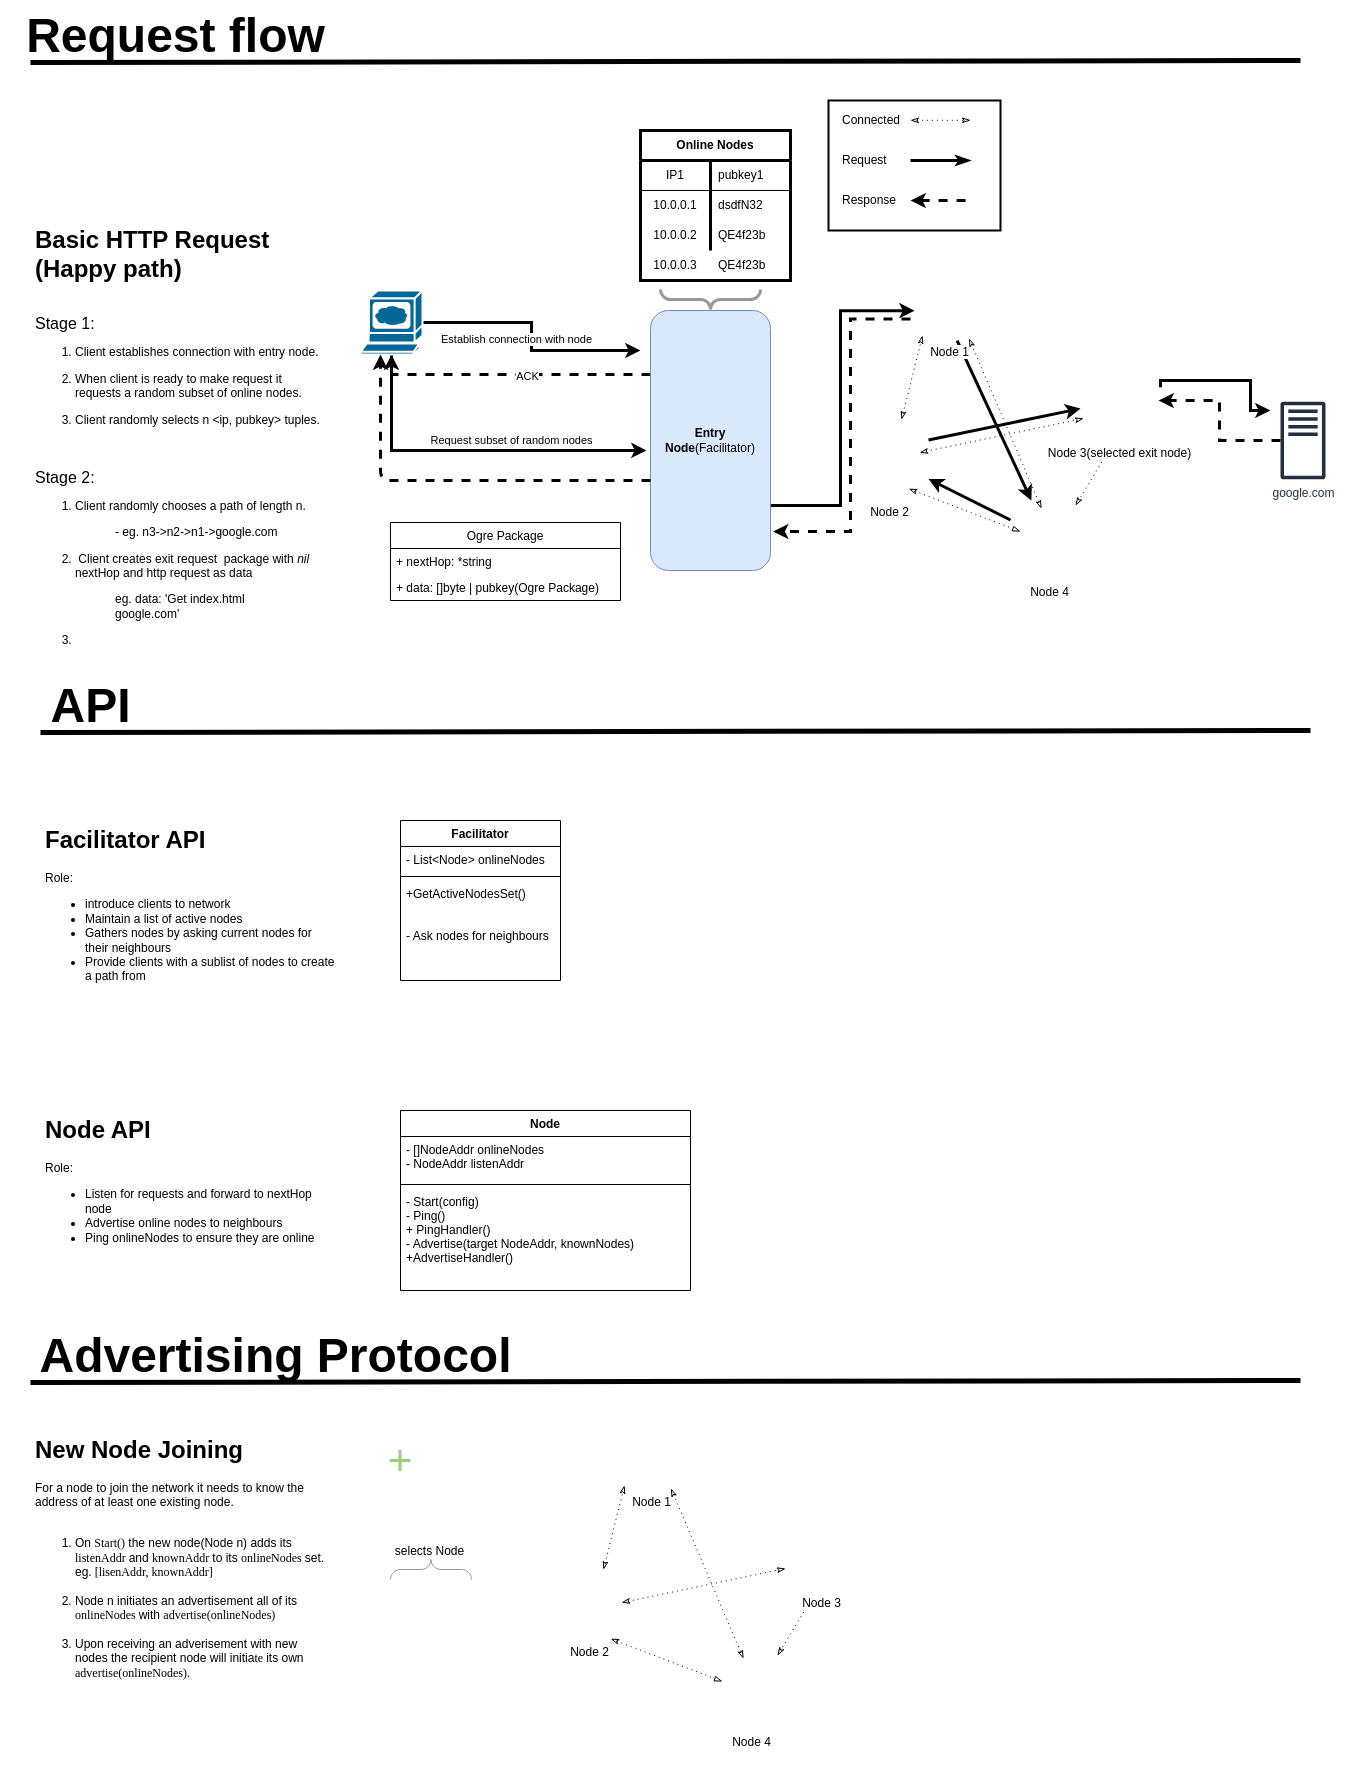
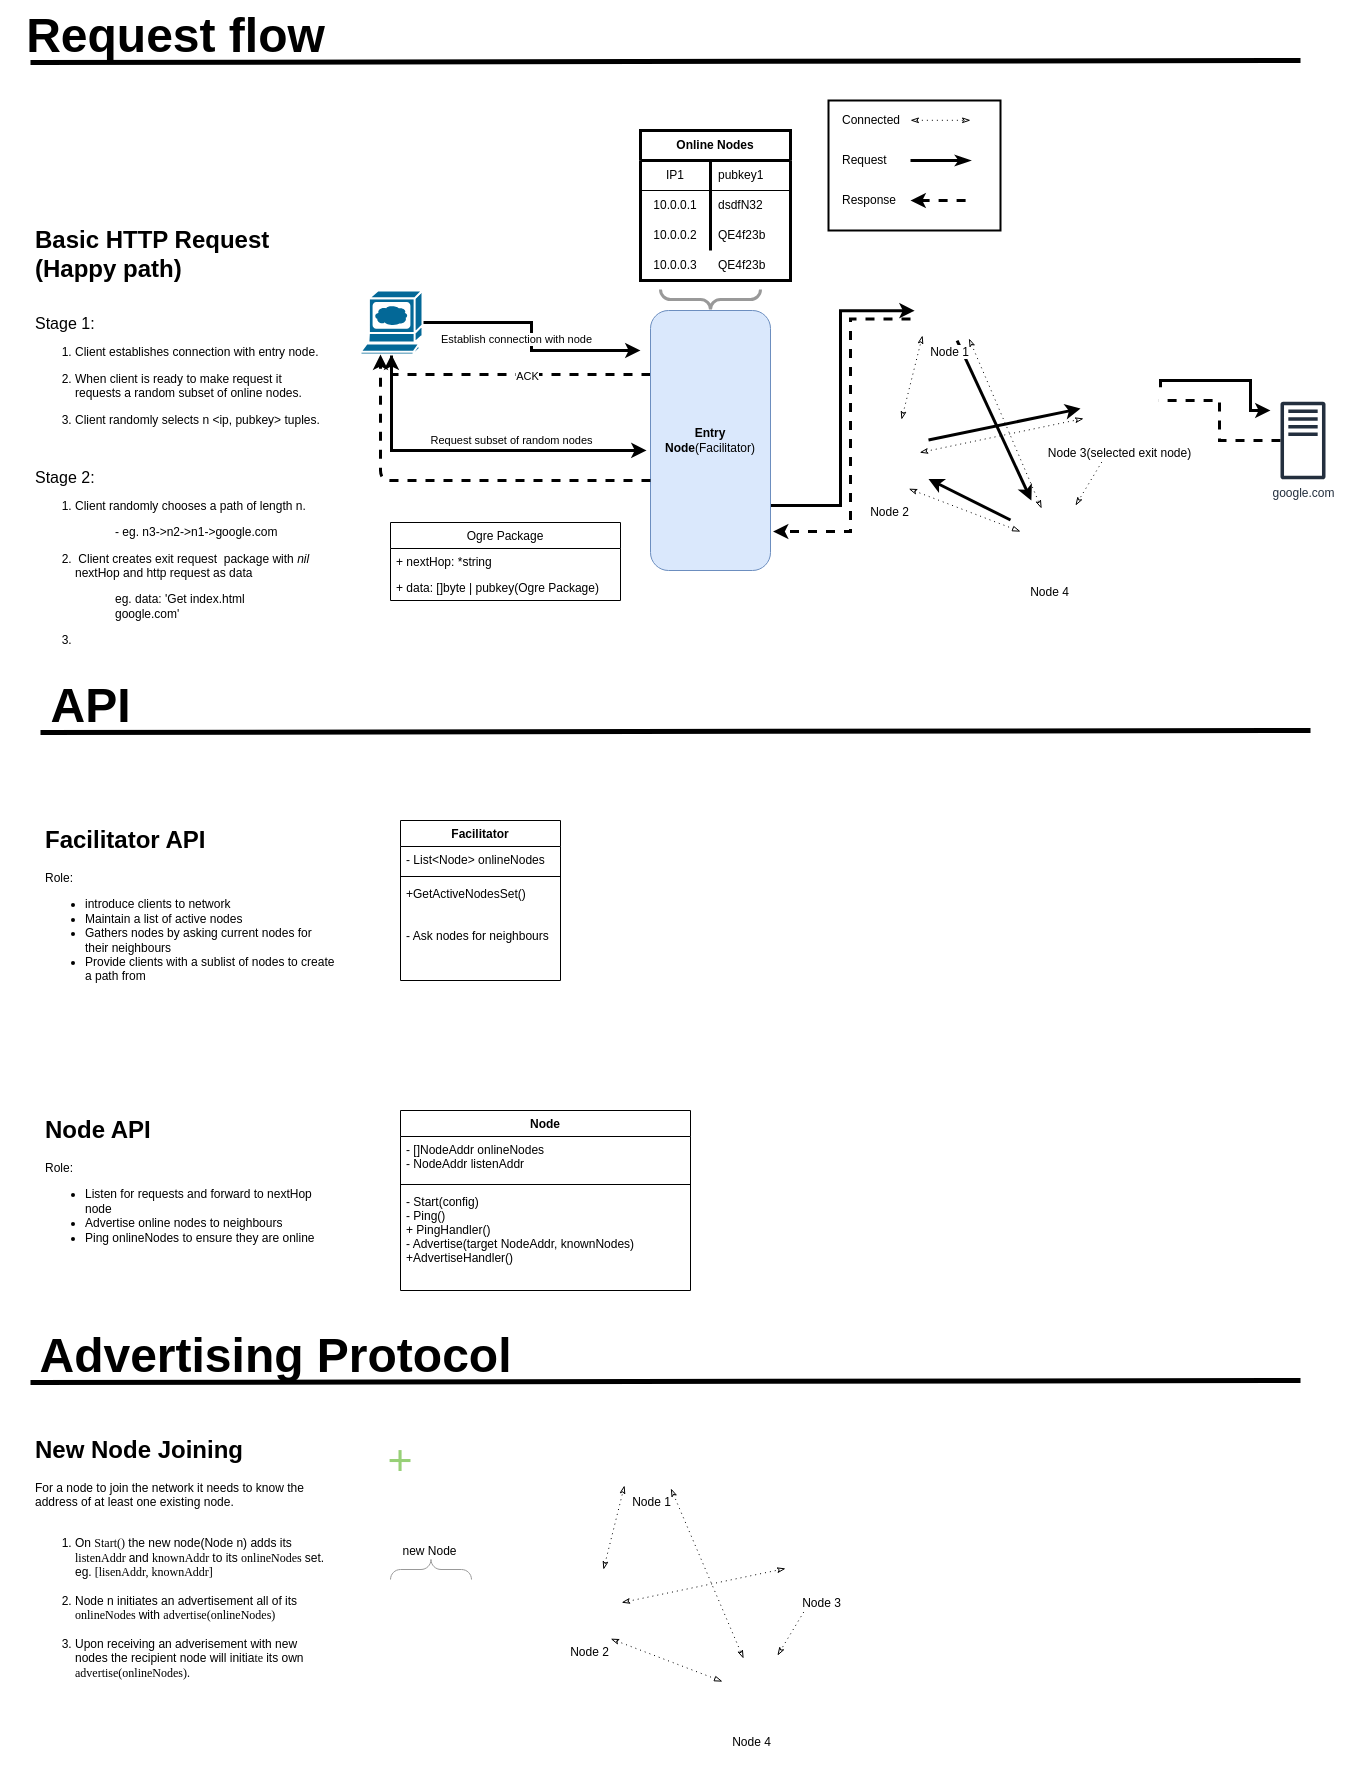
(1171, 401) -> (1166, 401)
(430, 1552) -> (430, 1552)
